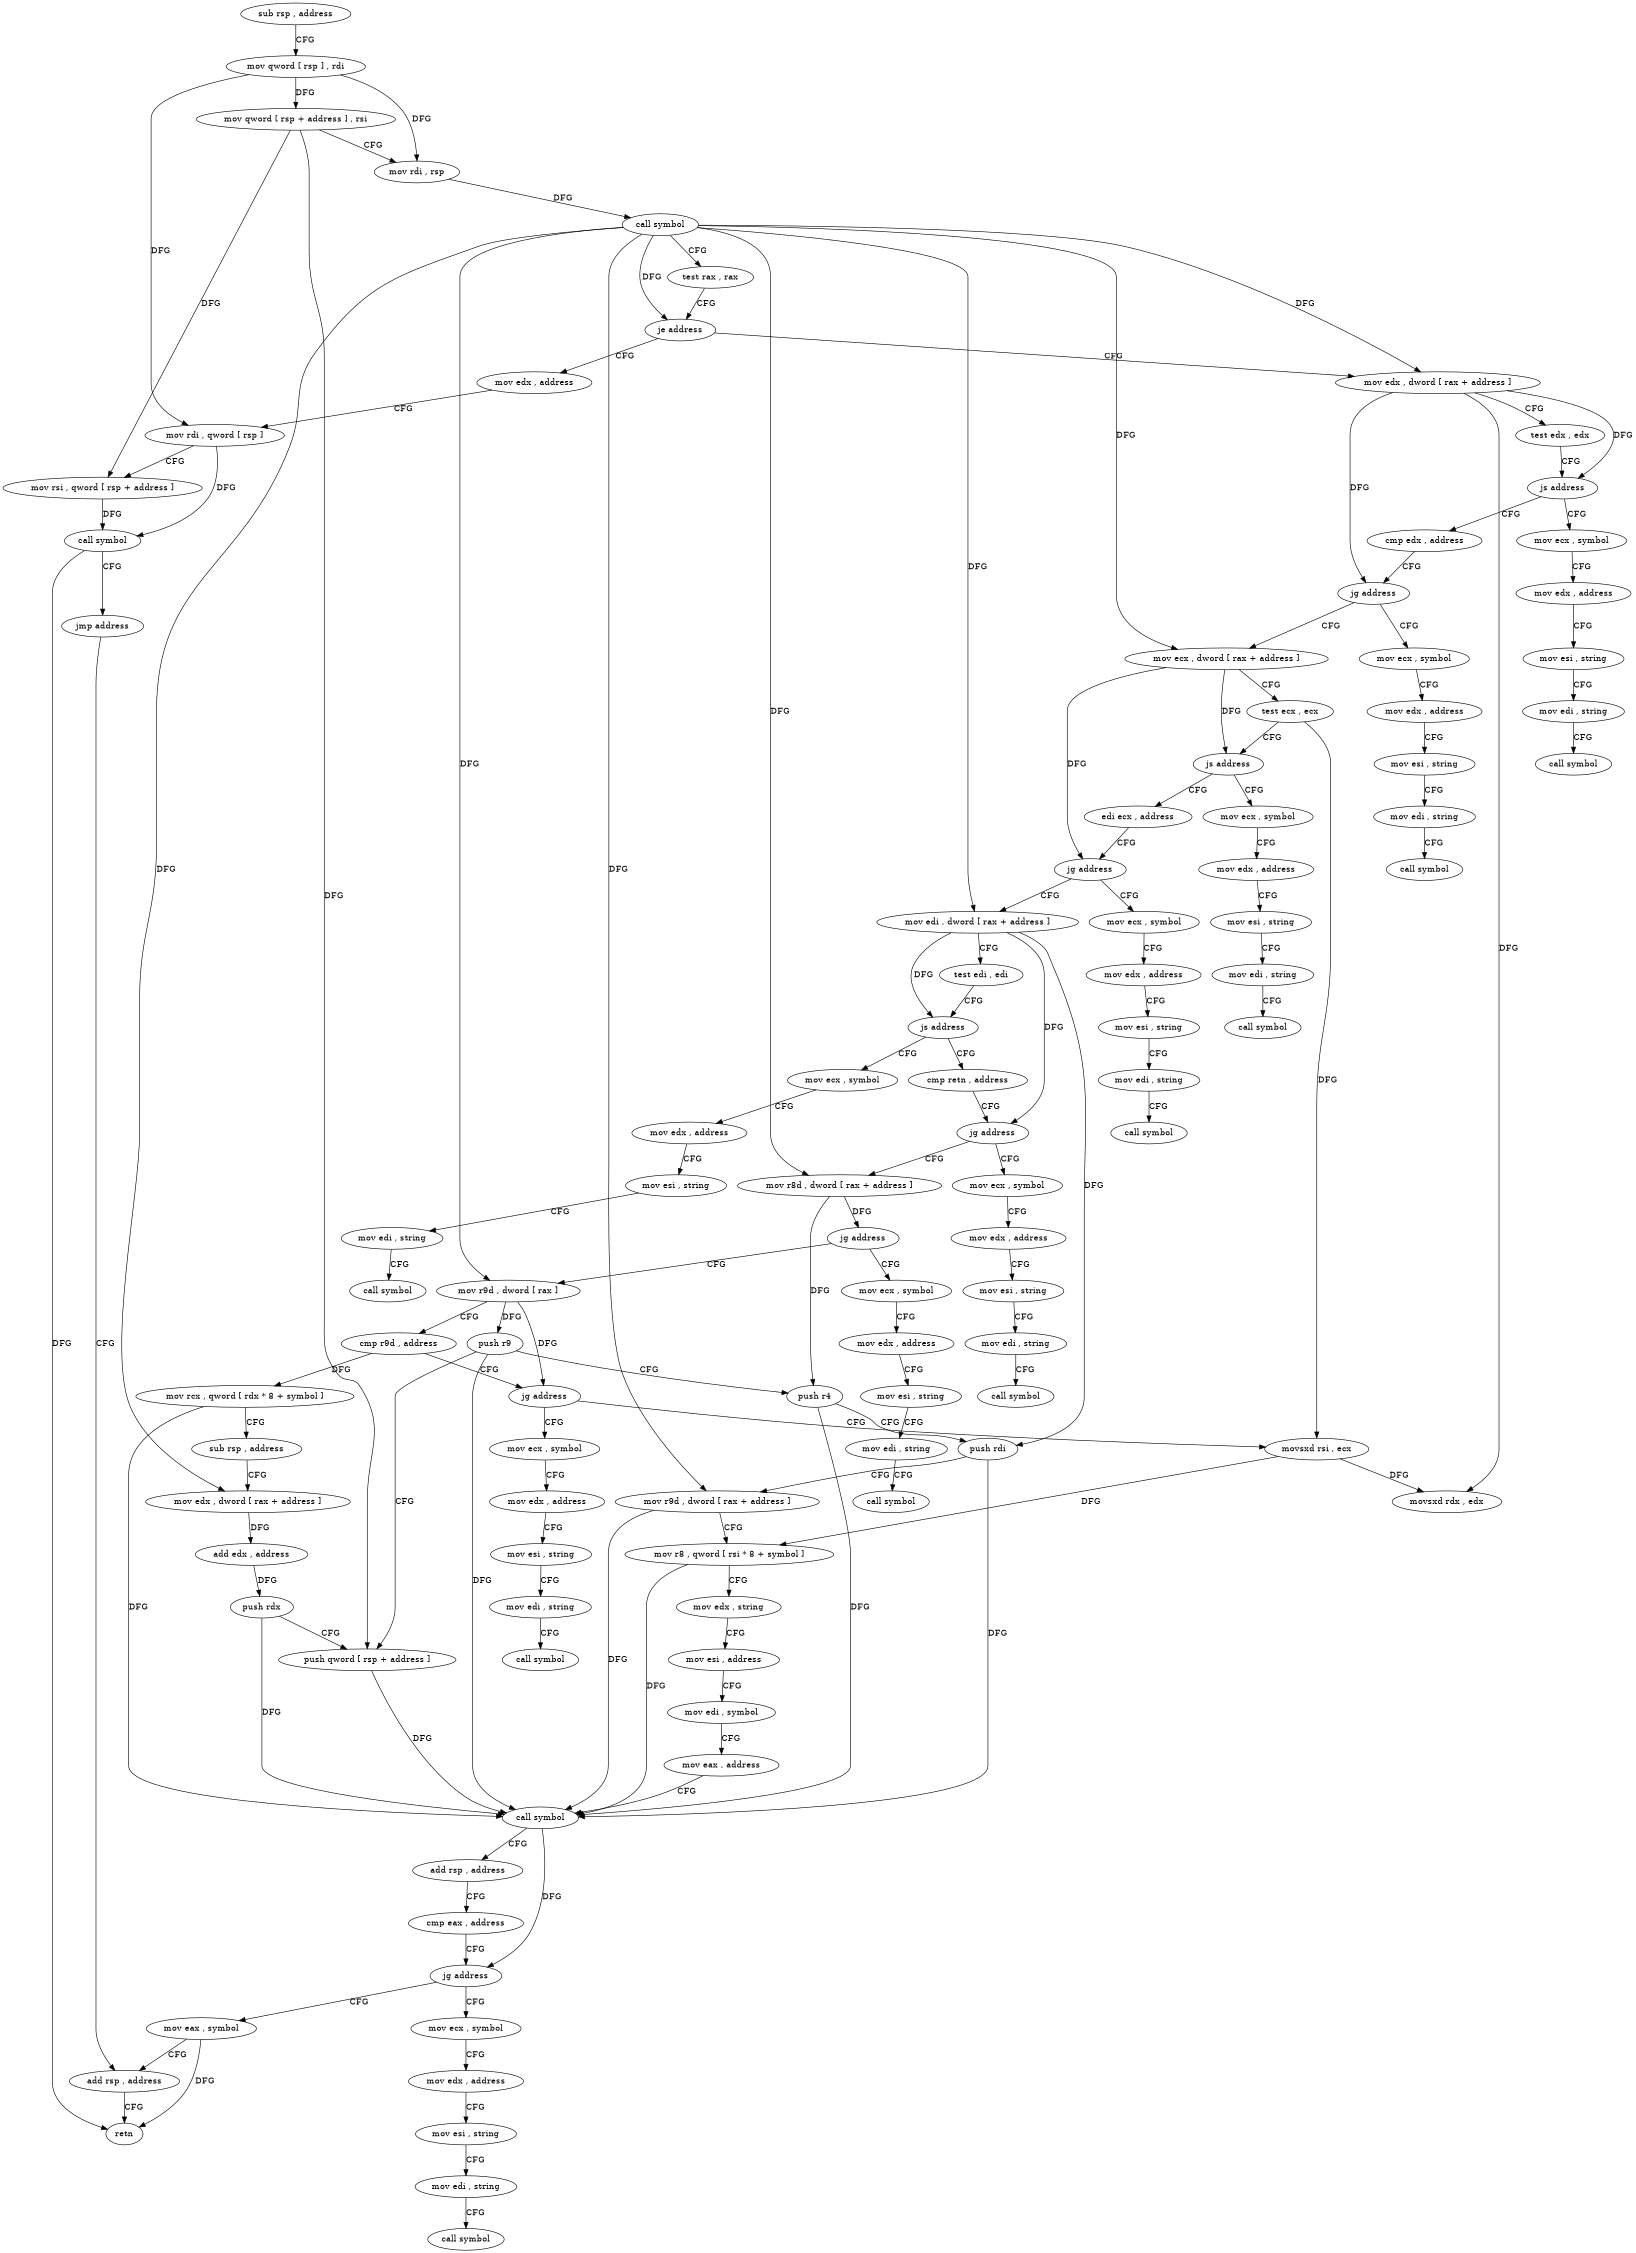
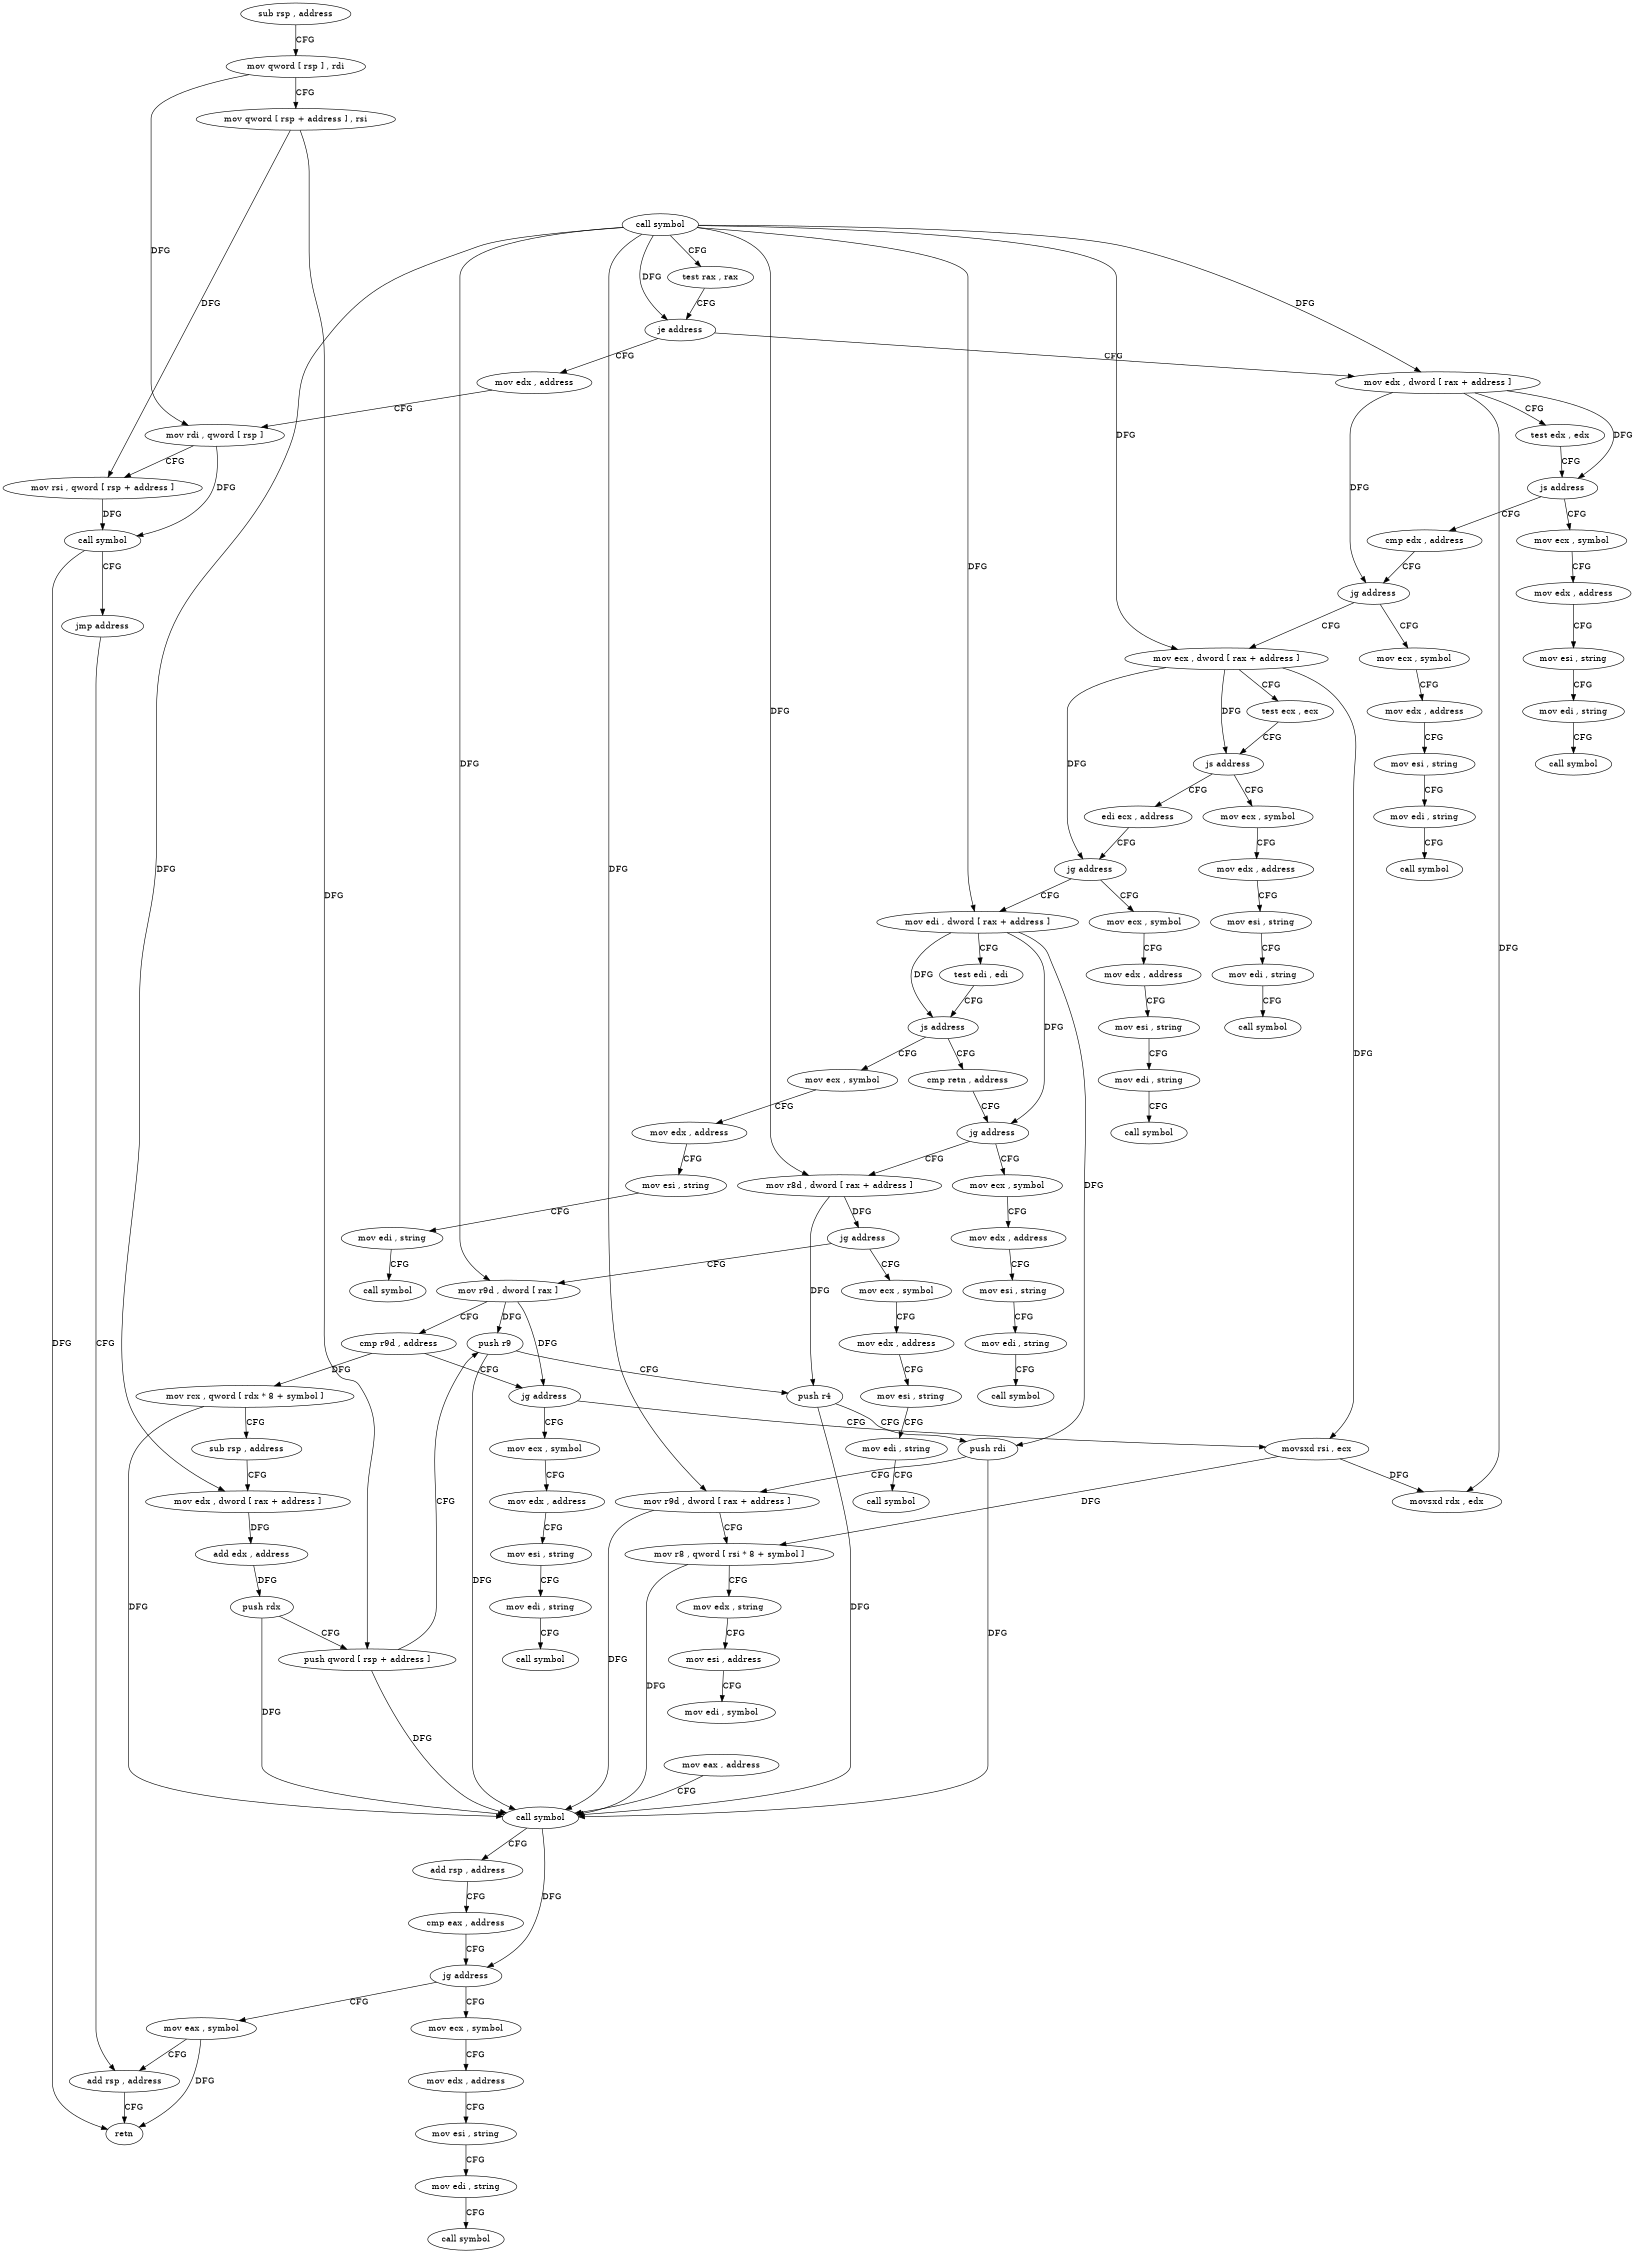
(306, 93) -> (306, 93)
(417, 172) -> none
(1318, 1072) -> (1354, 1035)
(395, 1475) -> (436, 1507)
(722, 1736) -> none
